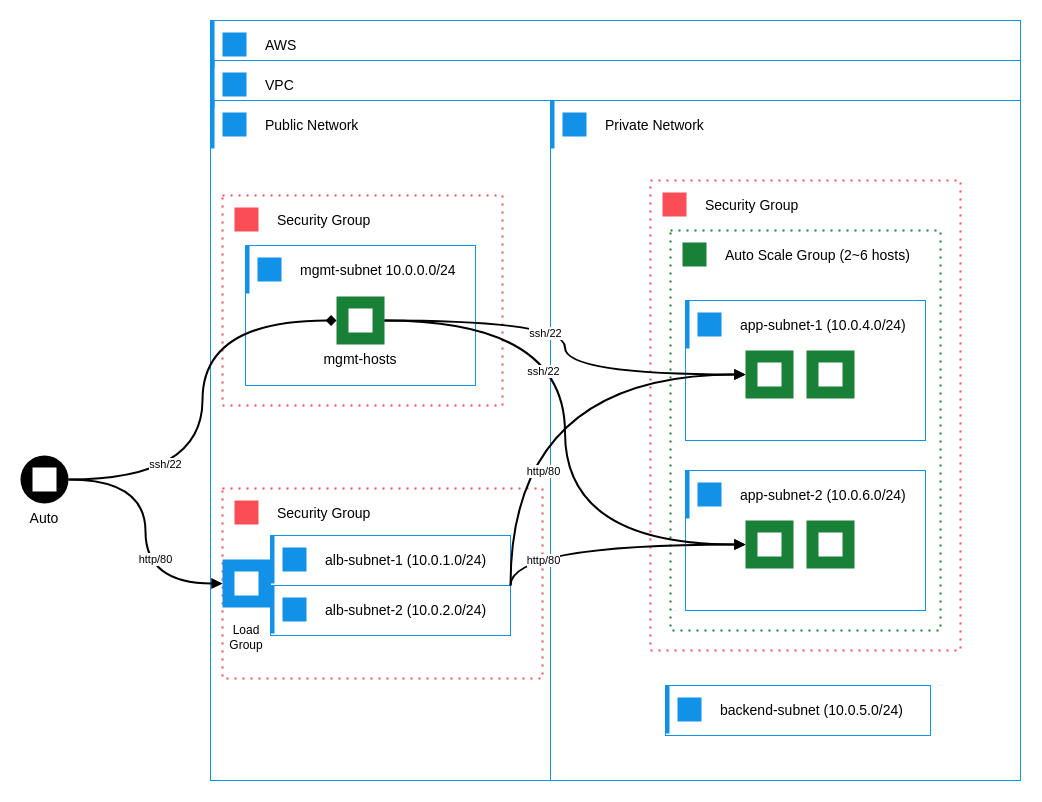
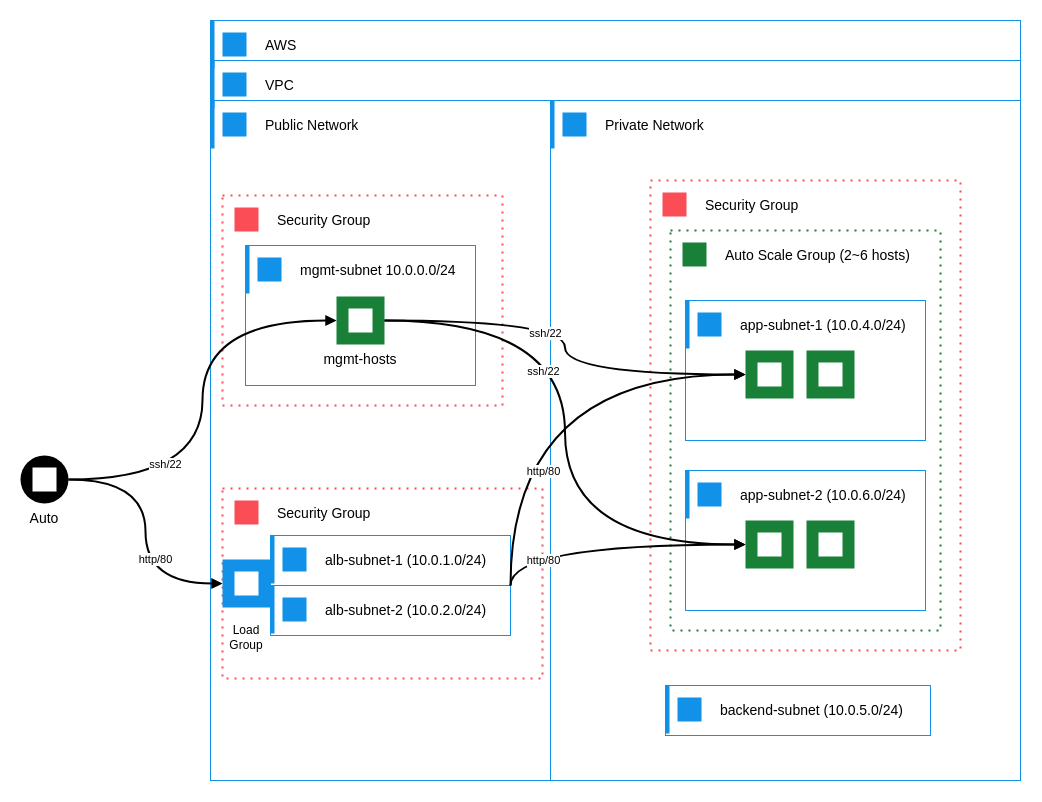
(325, 321) -> (324, 321)
